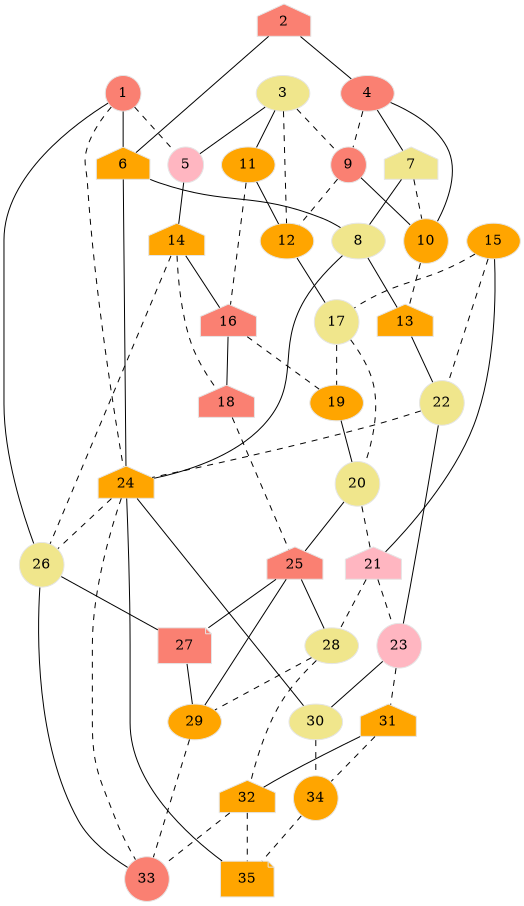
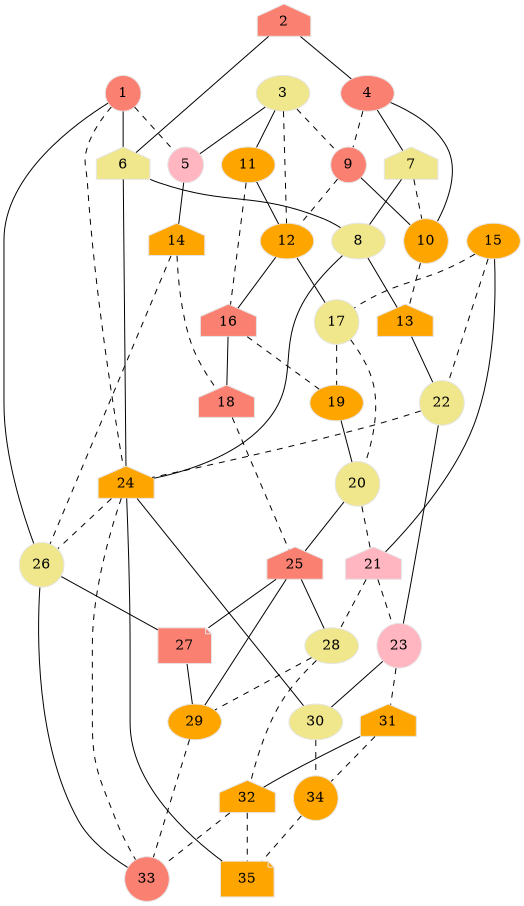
(123, 165) -> (123, 165)
(203, 282) -> (257, 283)
